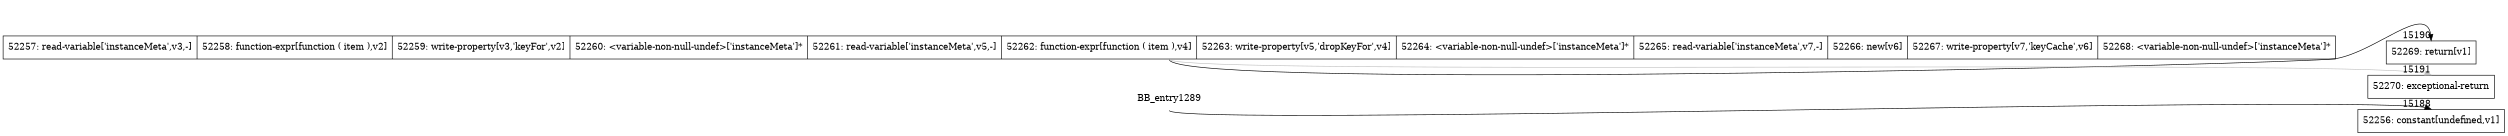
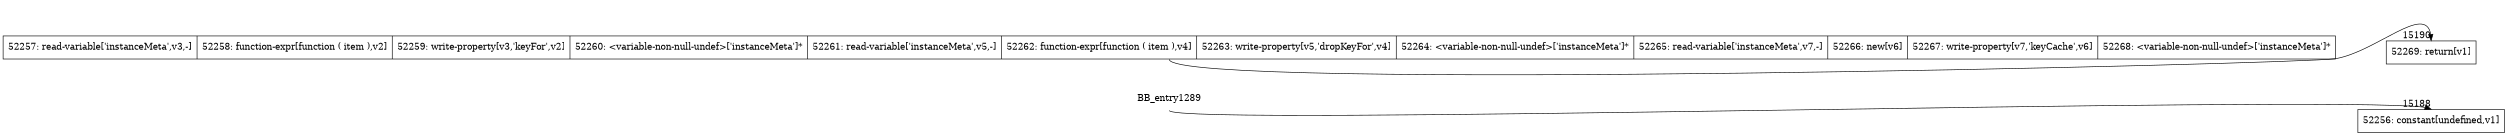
(2431, 87) -> none
